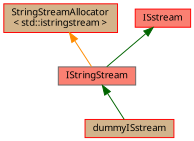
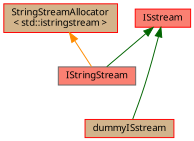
(116, 106) -> (147, 78)
